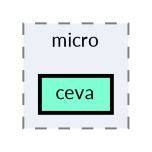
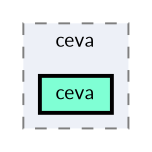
(76, 42) -> (76, 42)
